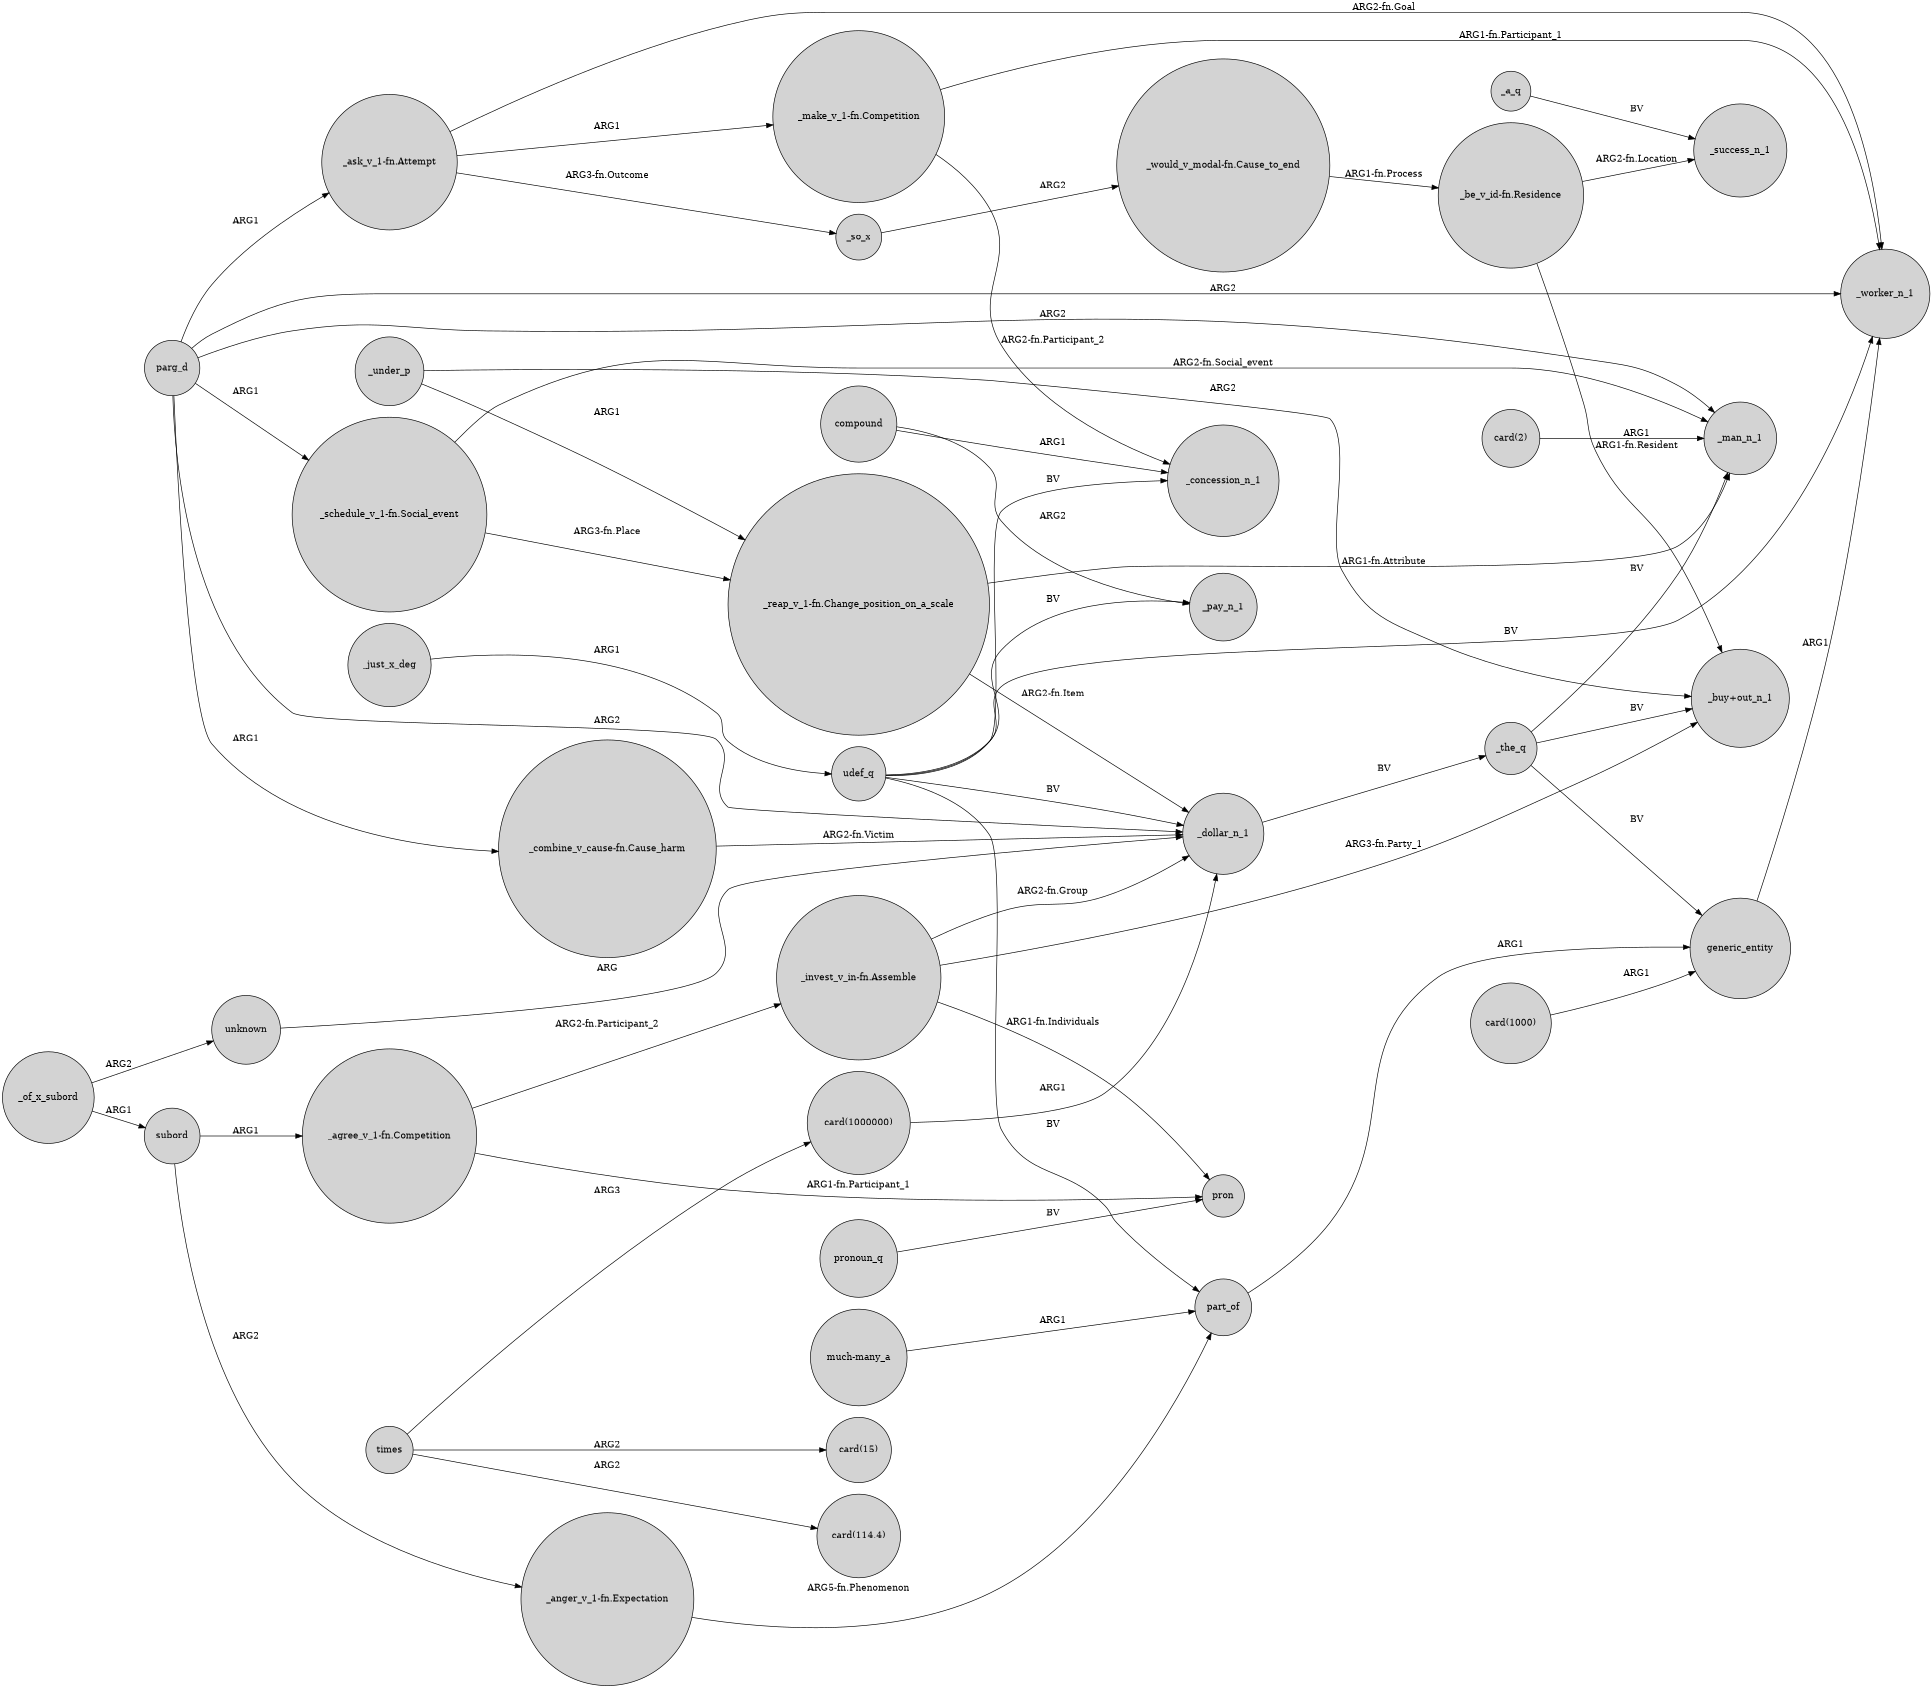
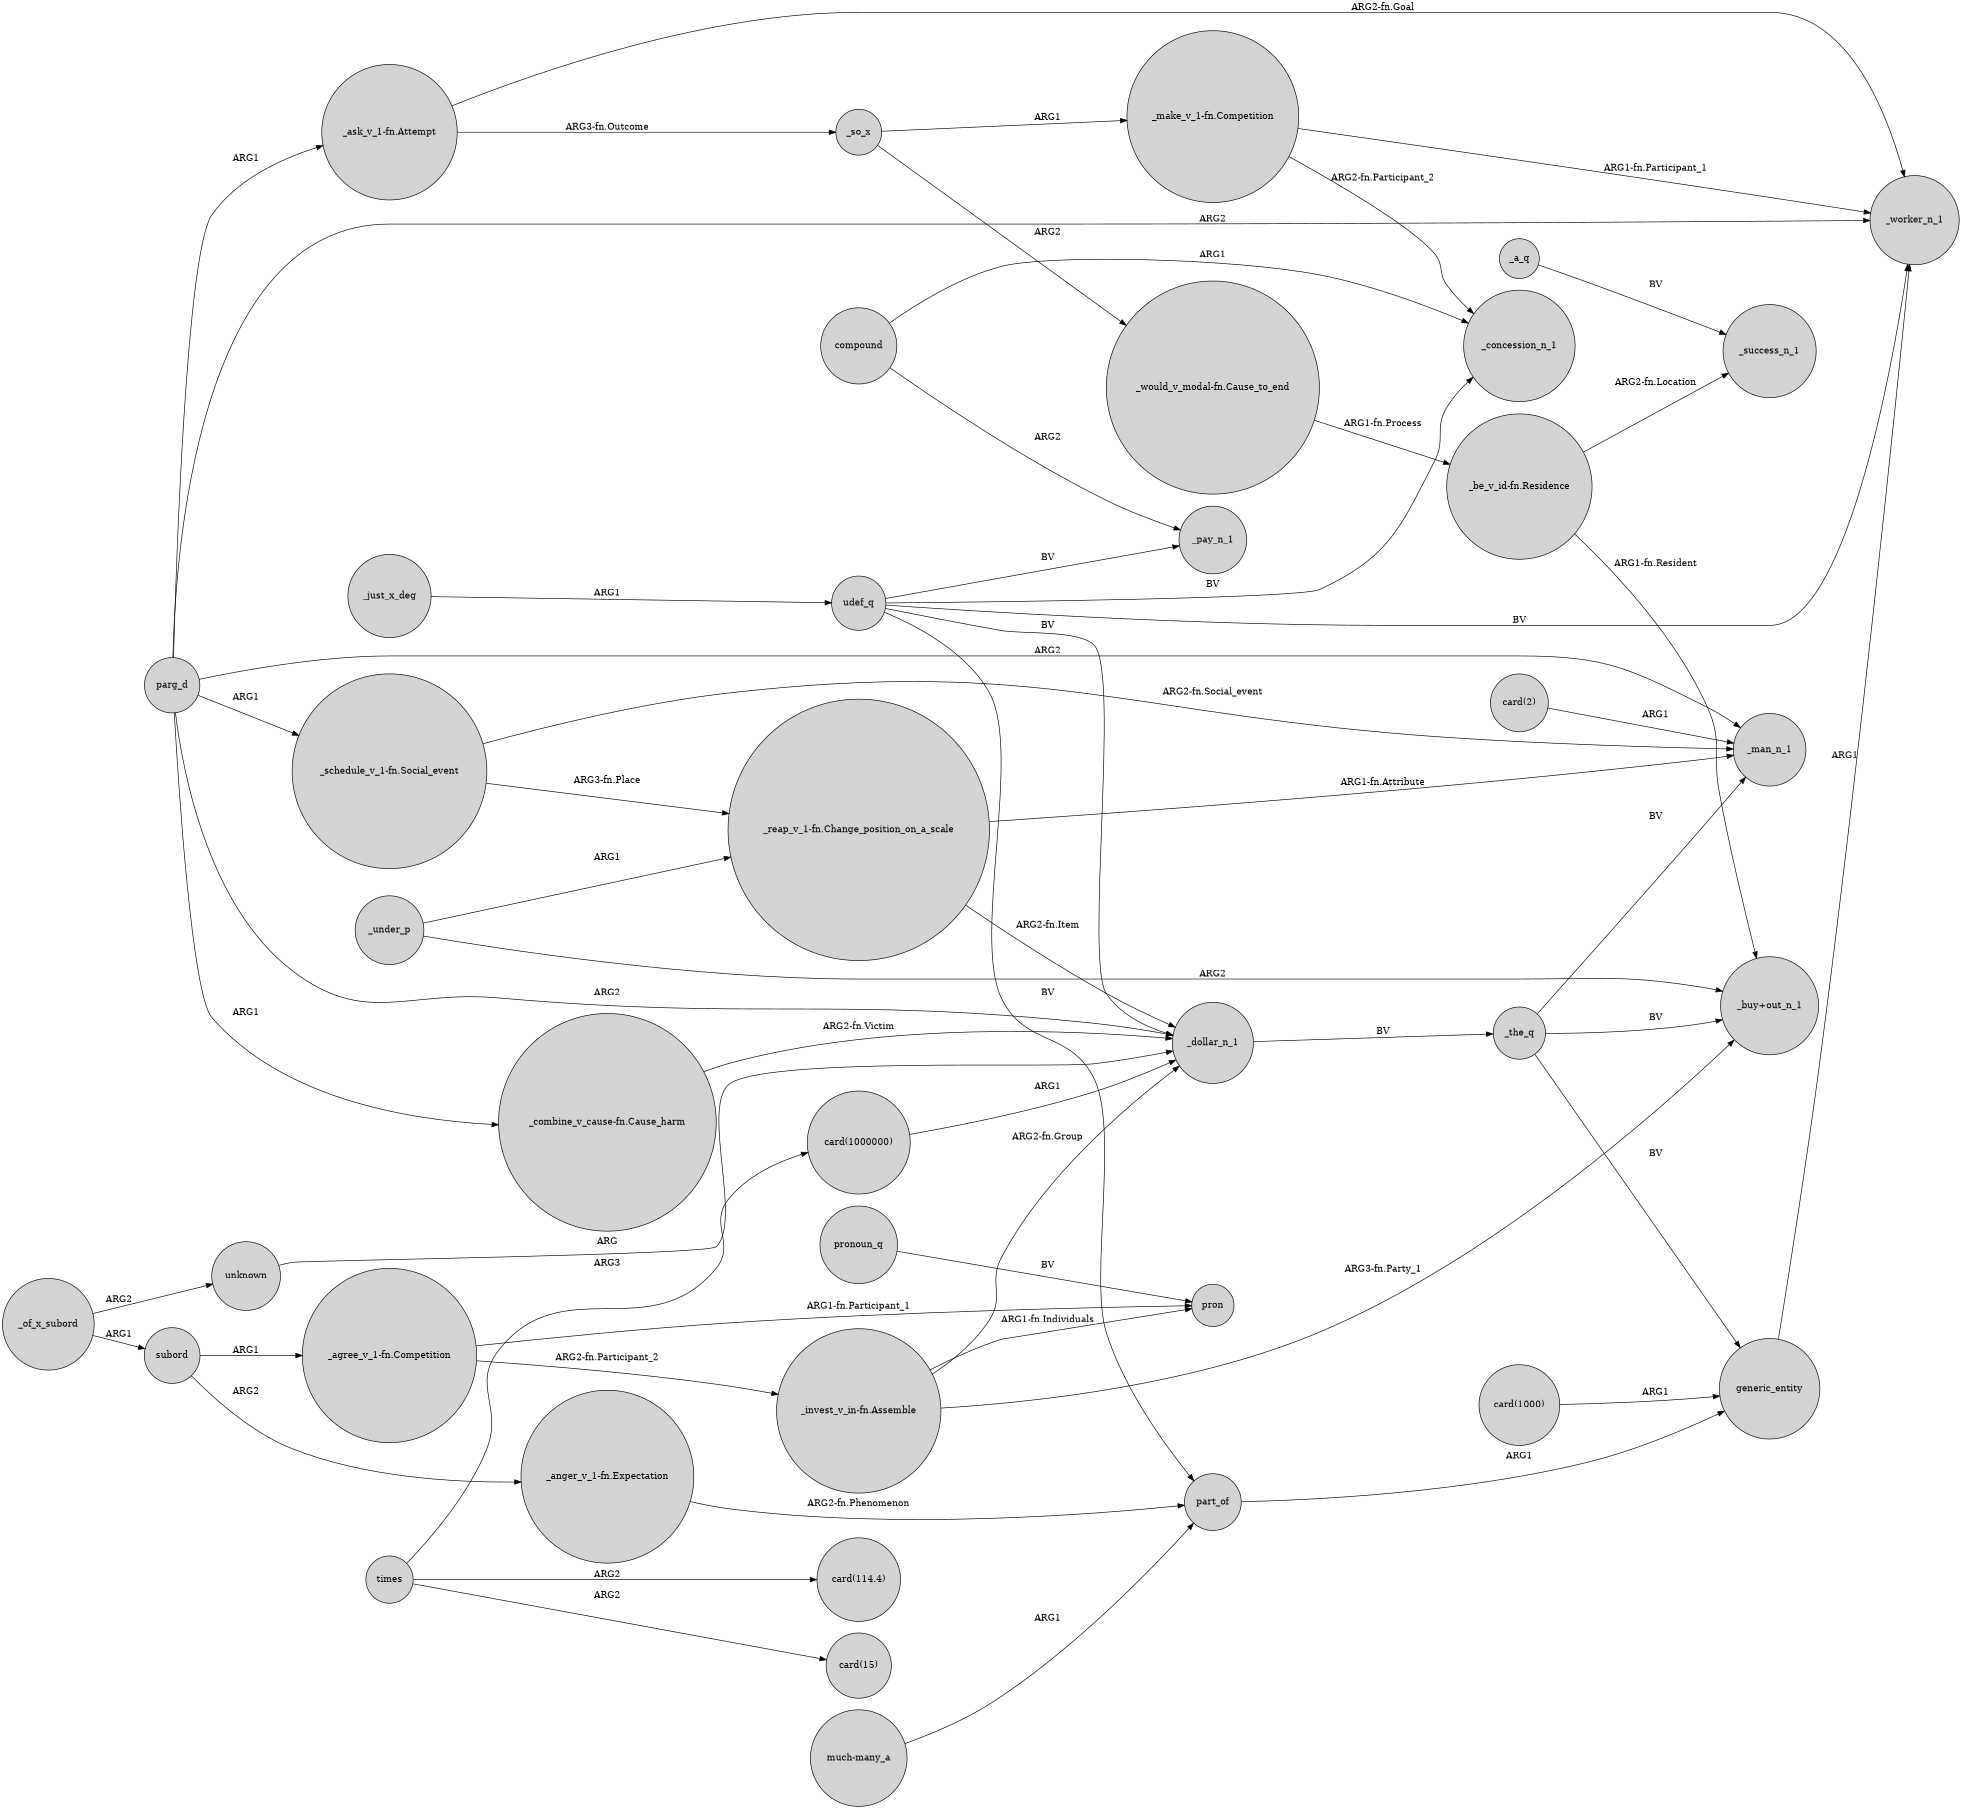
(612, 141) -> (1001, 126)
(859, 1588) -> (859, 1504)
